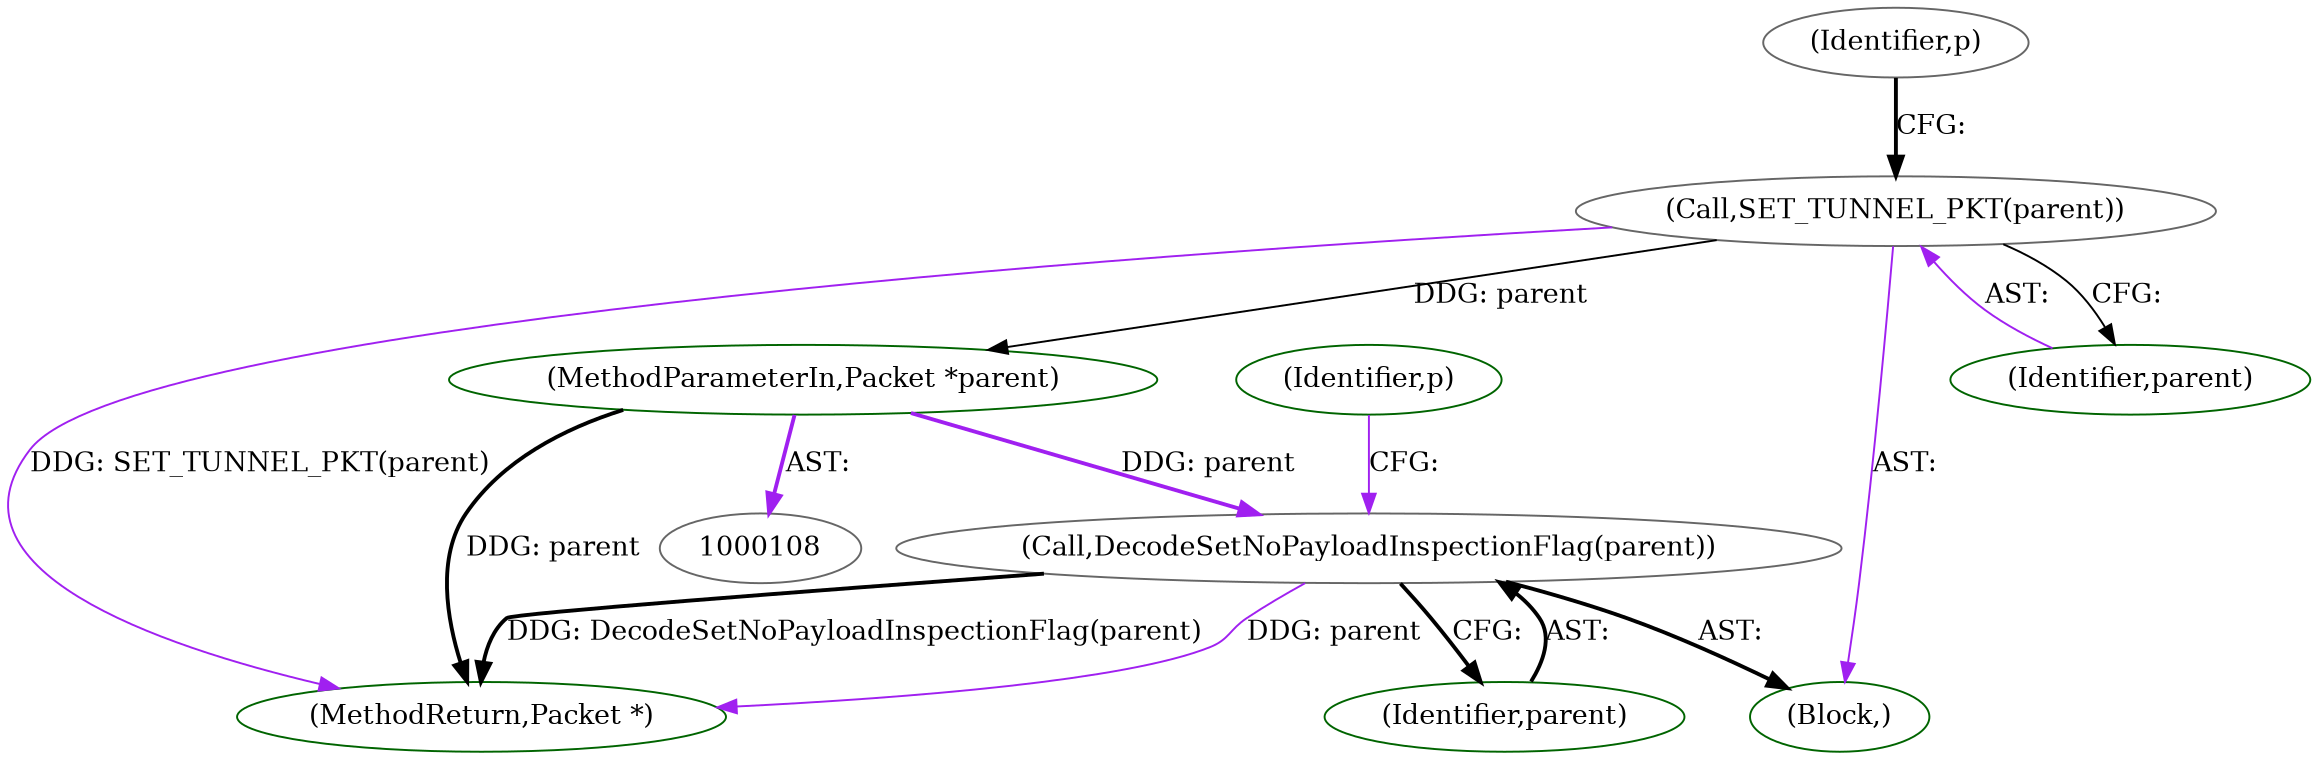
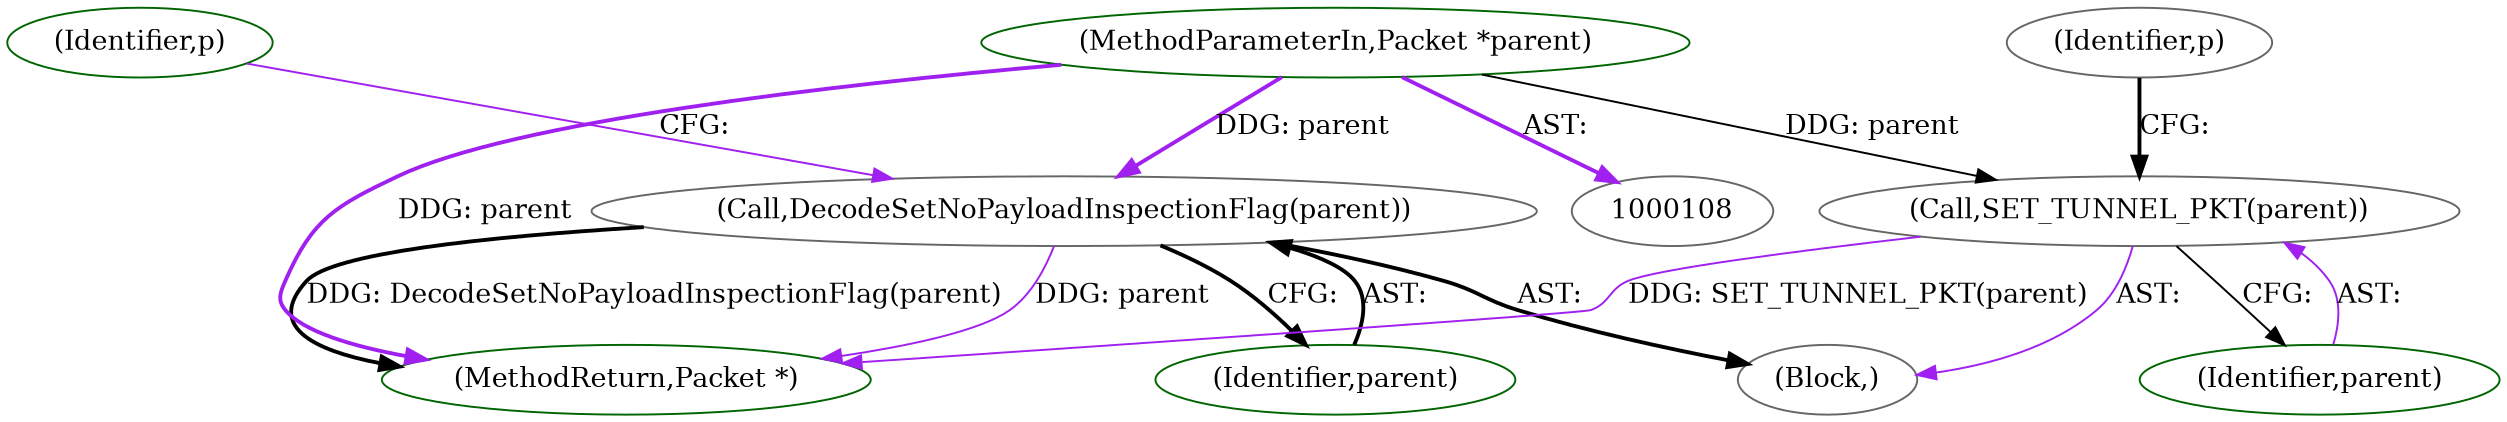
(1362, 294) -> (1729, 125)
(477, 499) -> (543, 133)
(1840, 717) -> (1828, 380)
